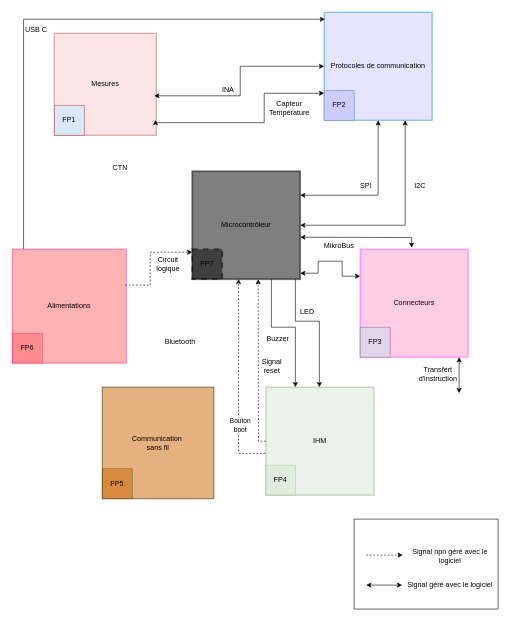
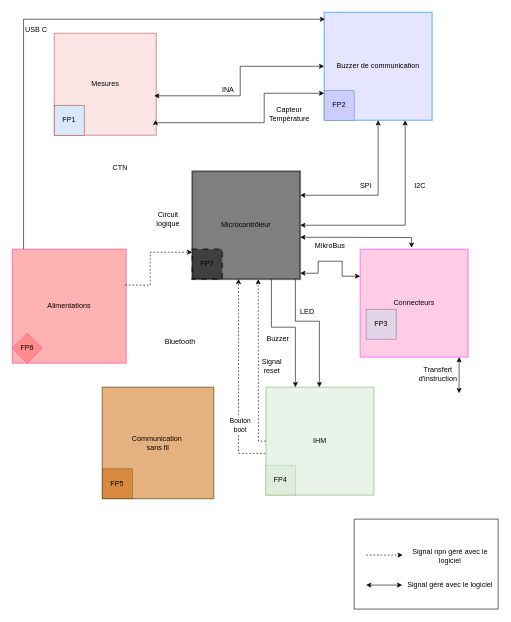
(378, 66) -> (378, 66)
(290, 108) -> (290, 114)
(339, 246) -> (330, 246)
(168, 264) -> (168, 219)
(375, 342) -> (381, 324)
(27, 348) -> (27, 348)
